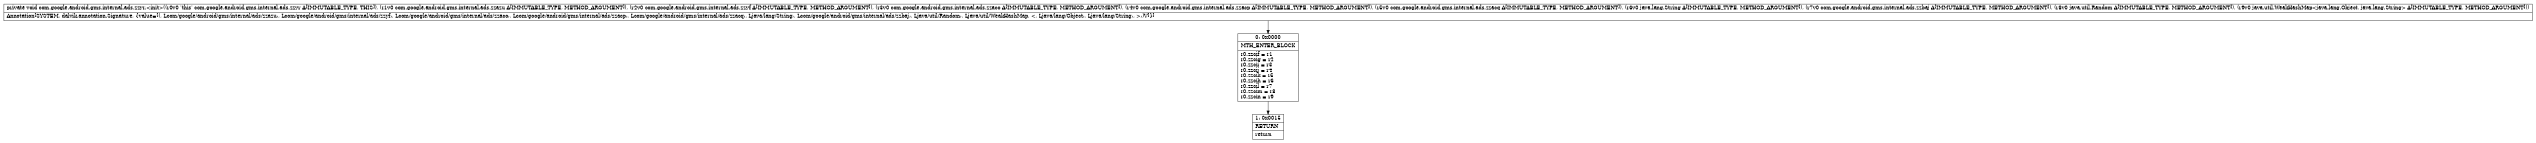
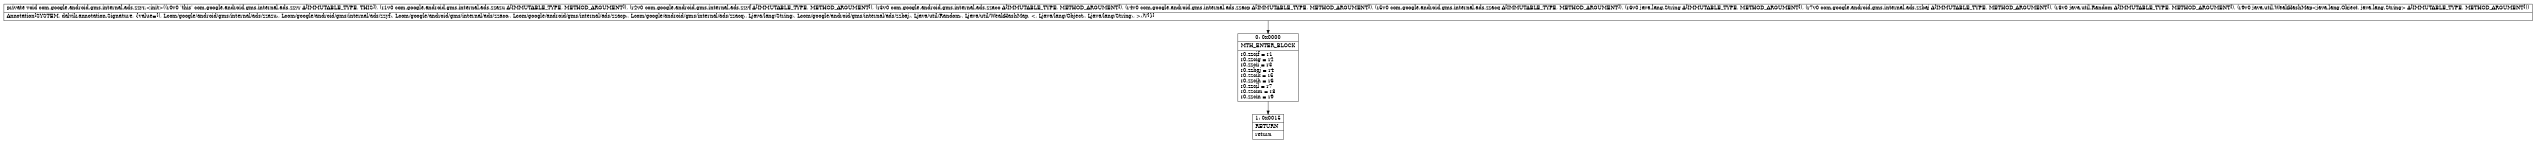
(1257, 70) -> (1257, 70)
